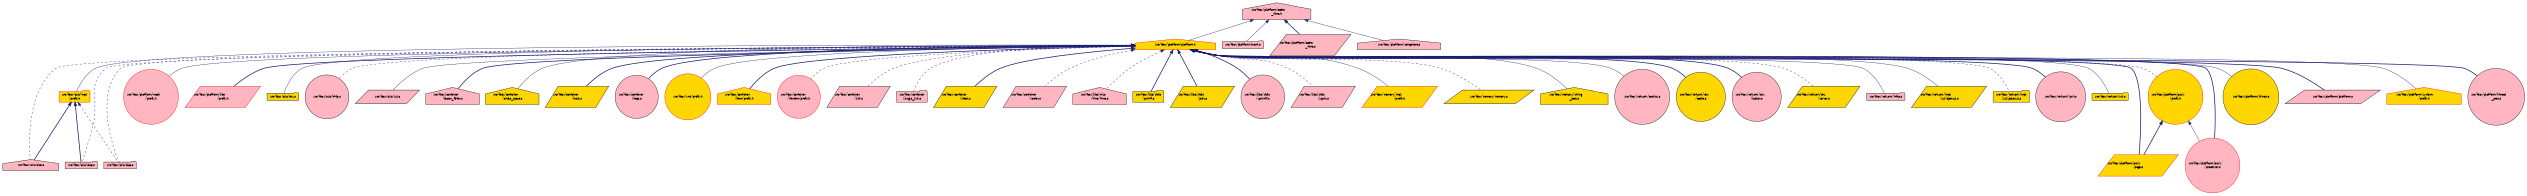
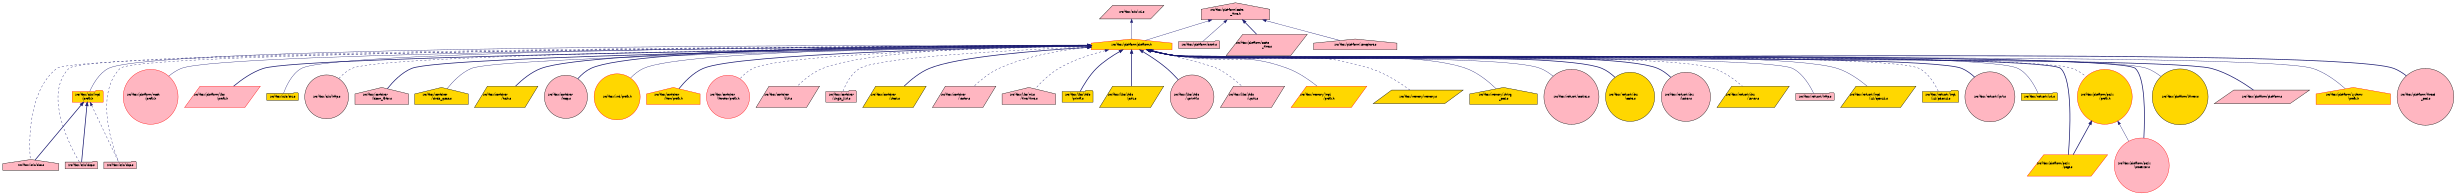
(758, 53) -> (1132, 31)
